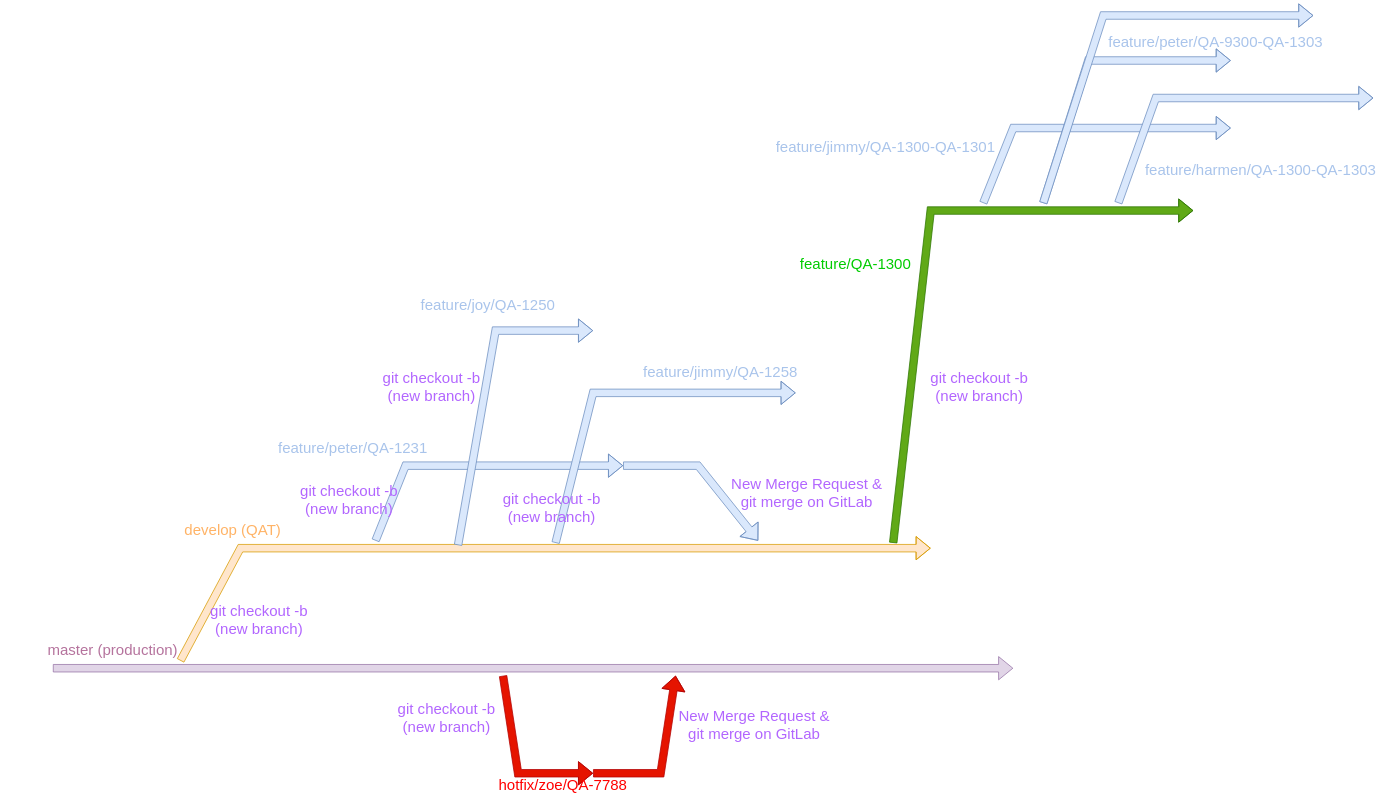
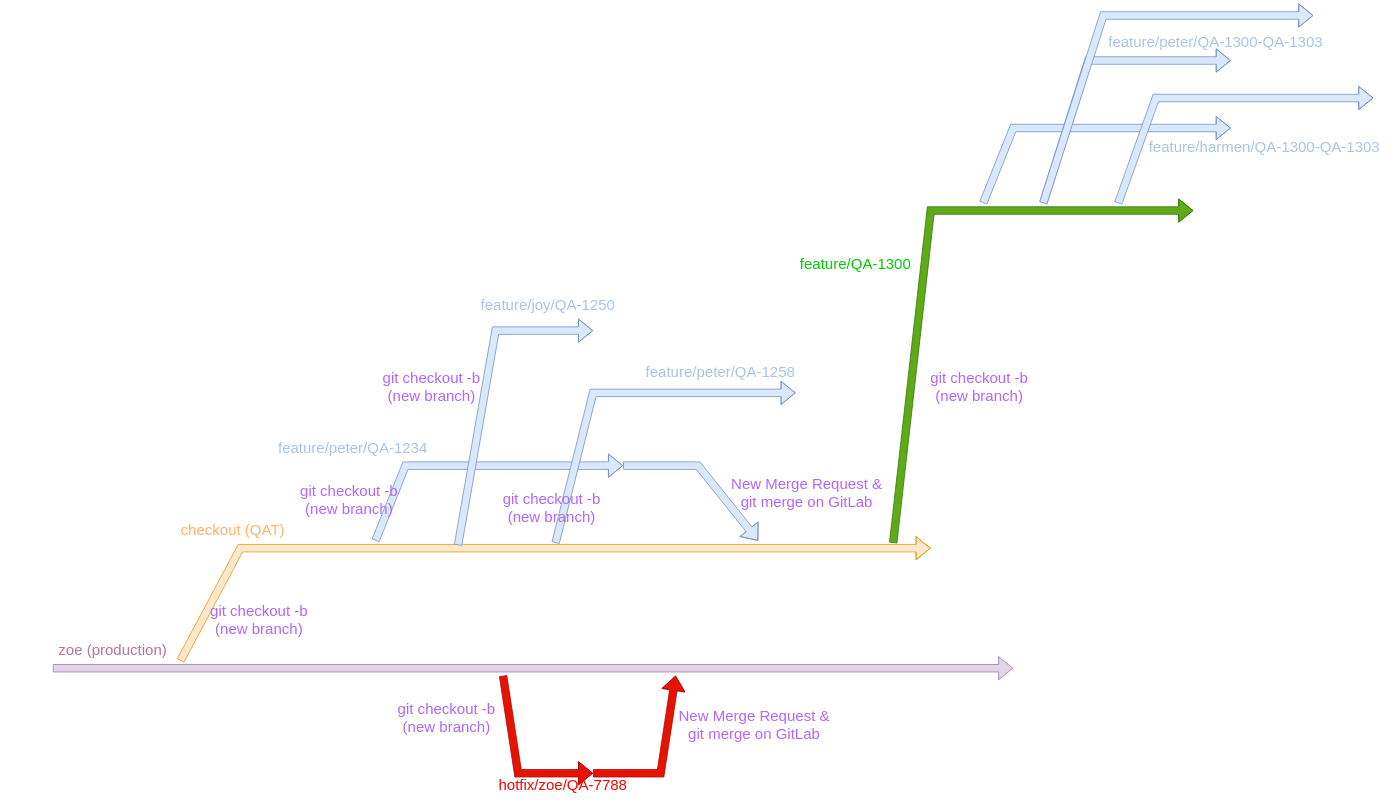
(1215, 42) -> (1215, 42)
(885, 147) -> none
(1260, 169) -> (1264, 147)
(488, 304) -> (548, 304)
(720, 372) -> (720, 372)
(353, 447) -> (353, 447)
(233, 529) -> (233, 529)
(113, 649) -> (113, 649)
